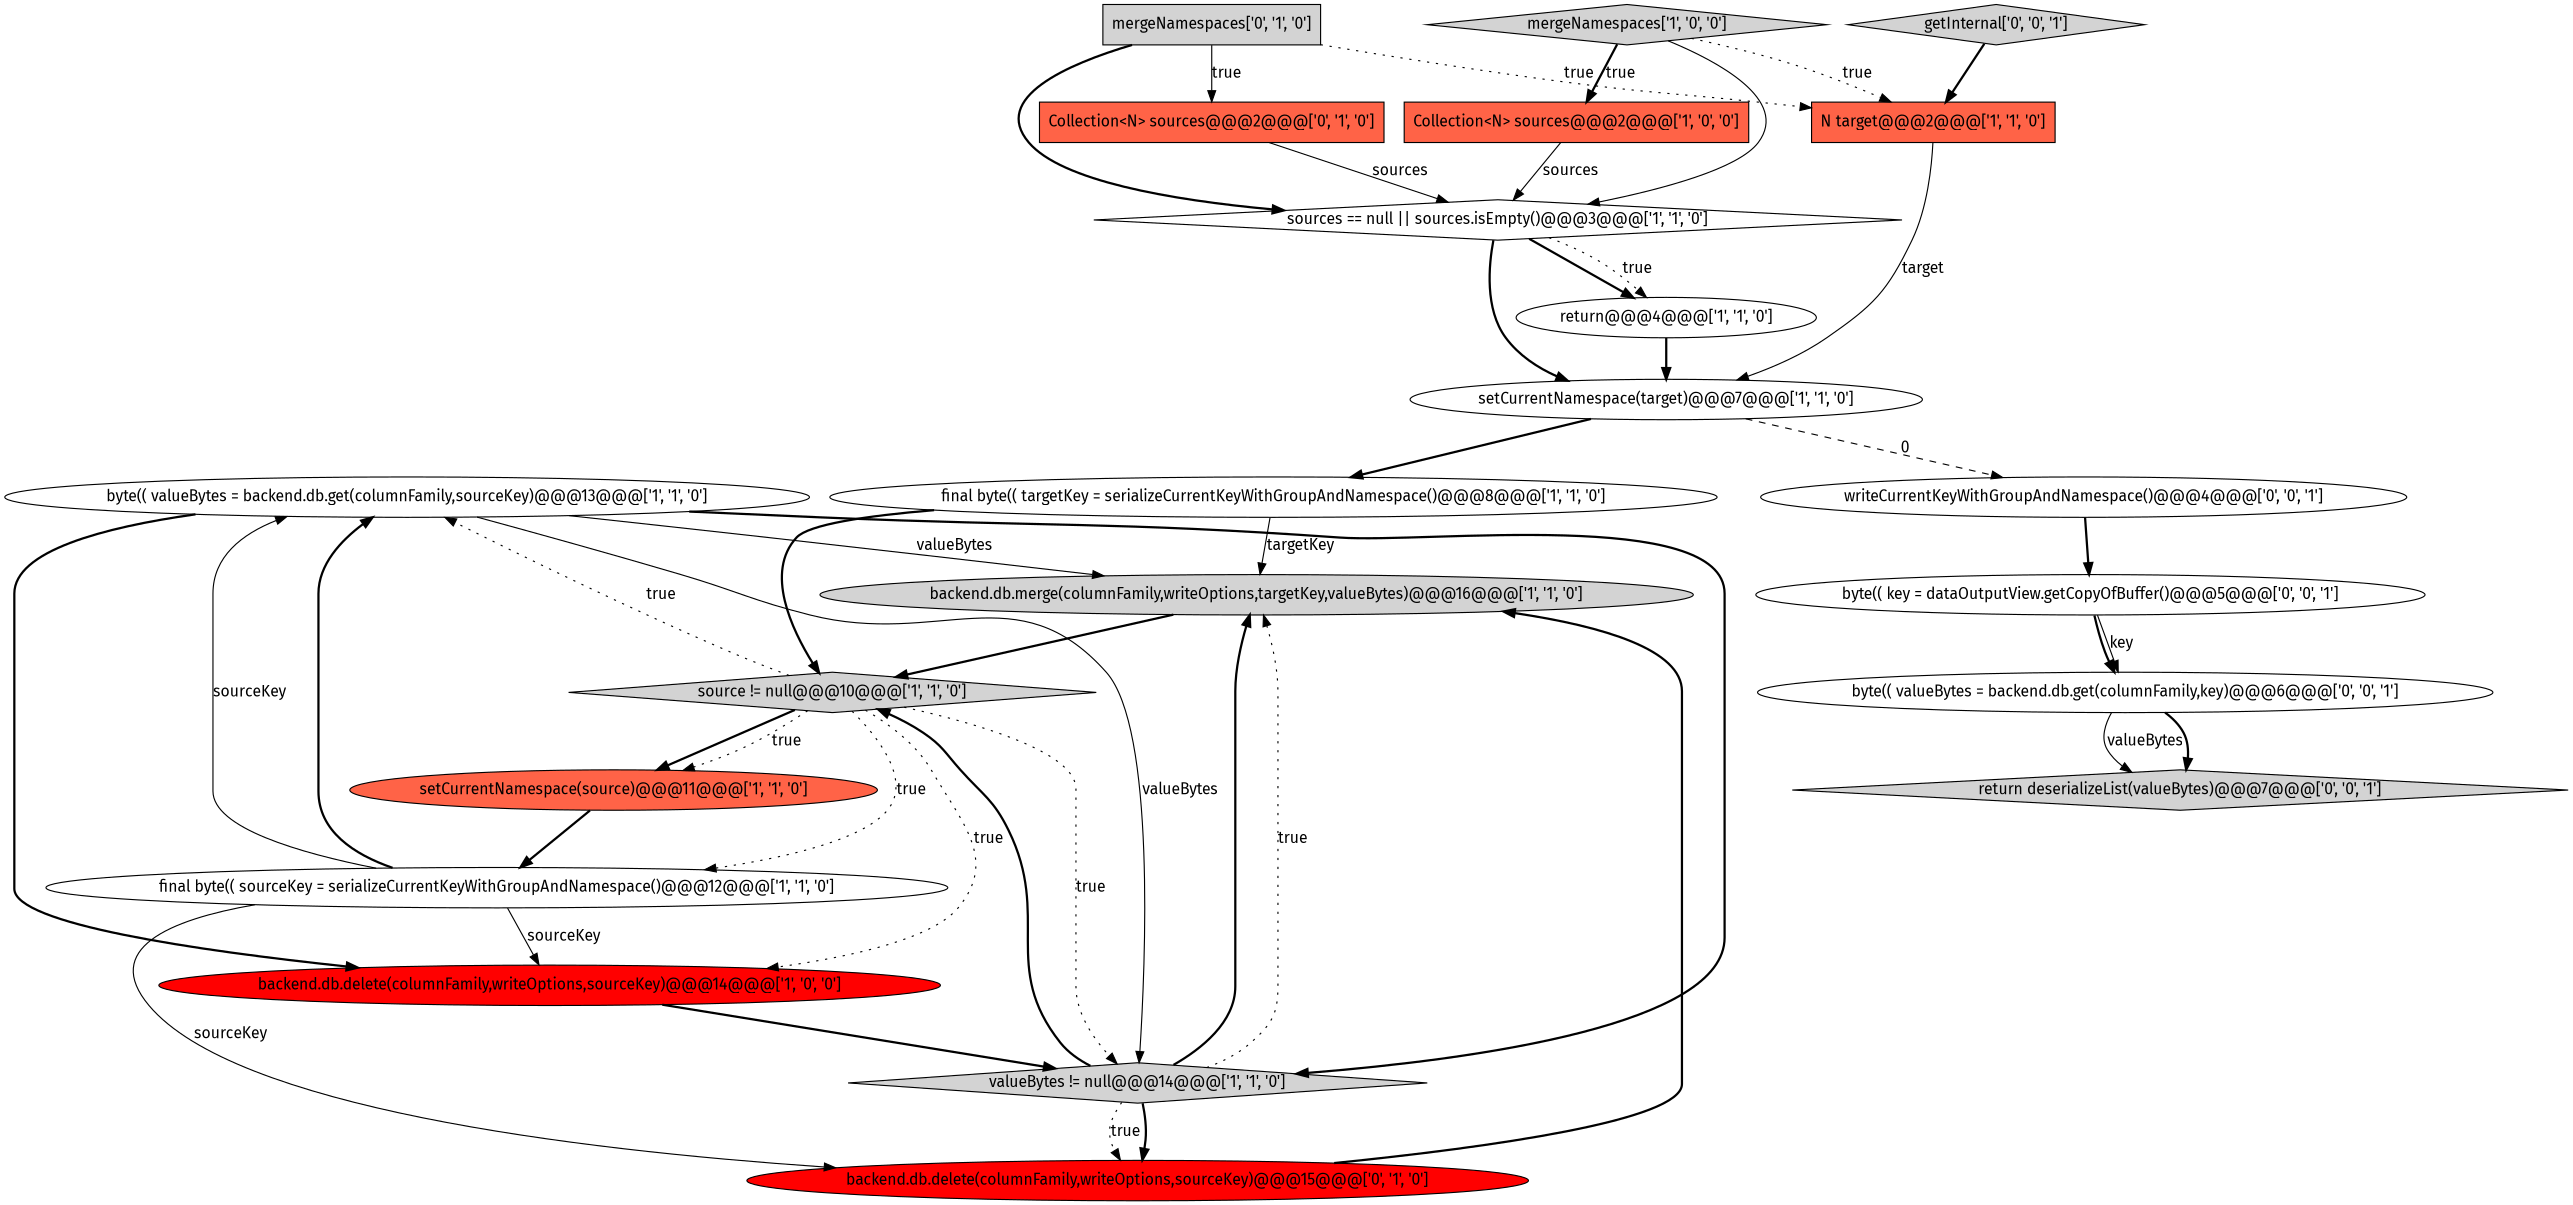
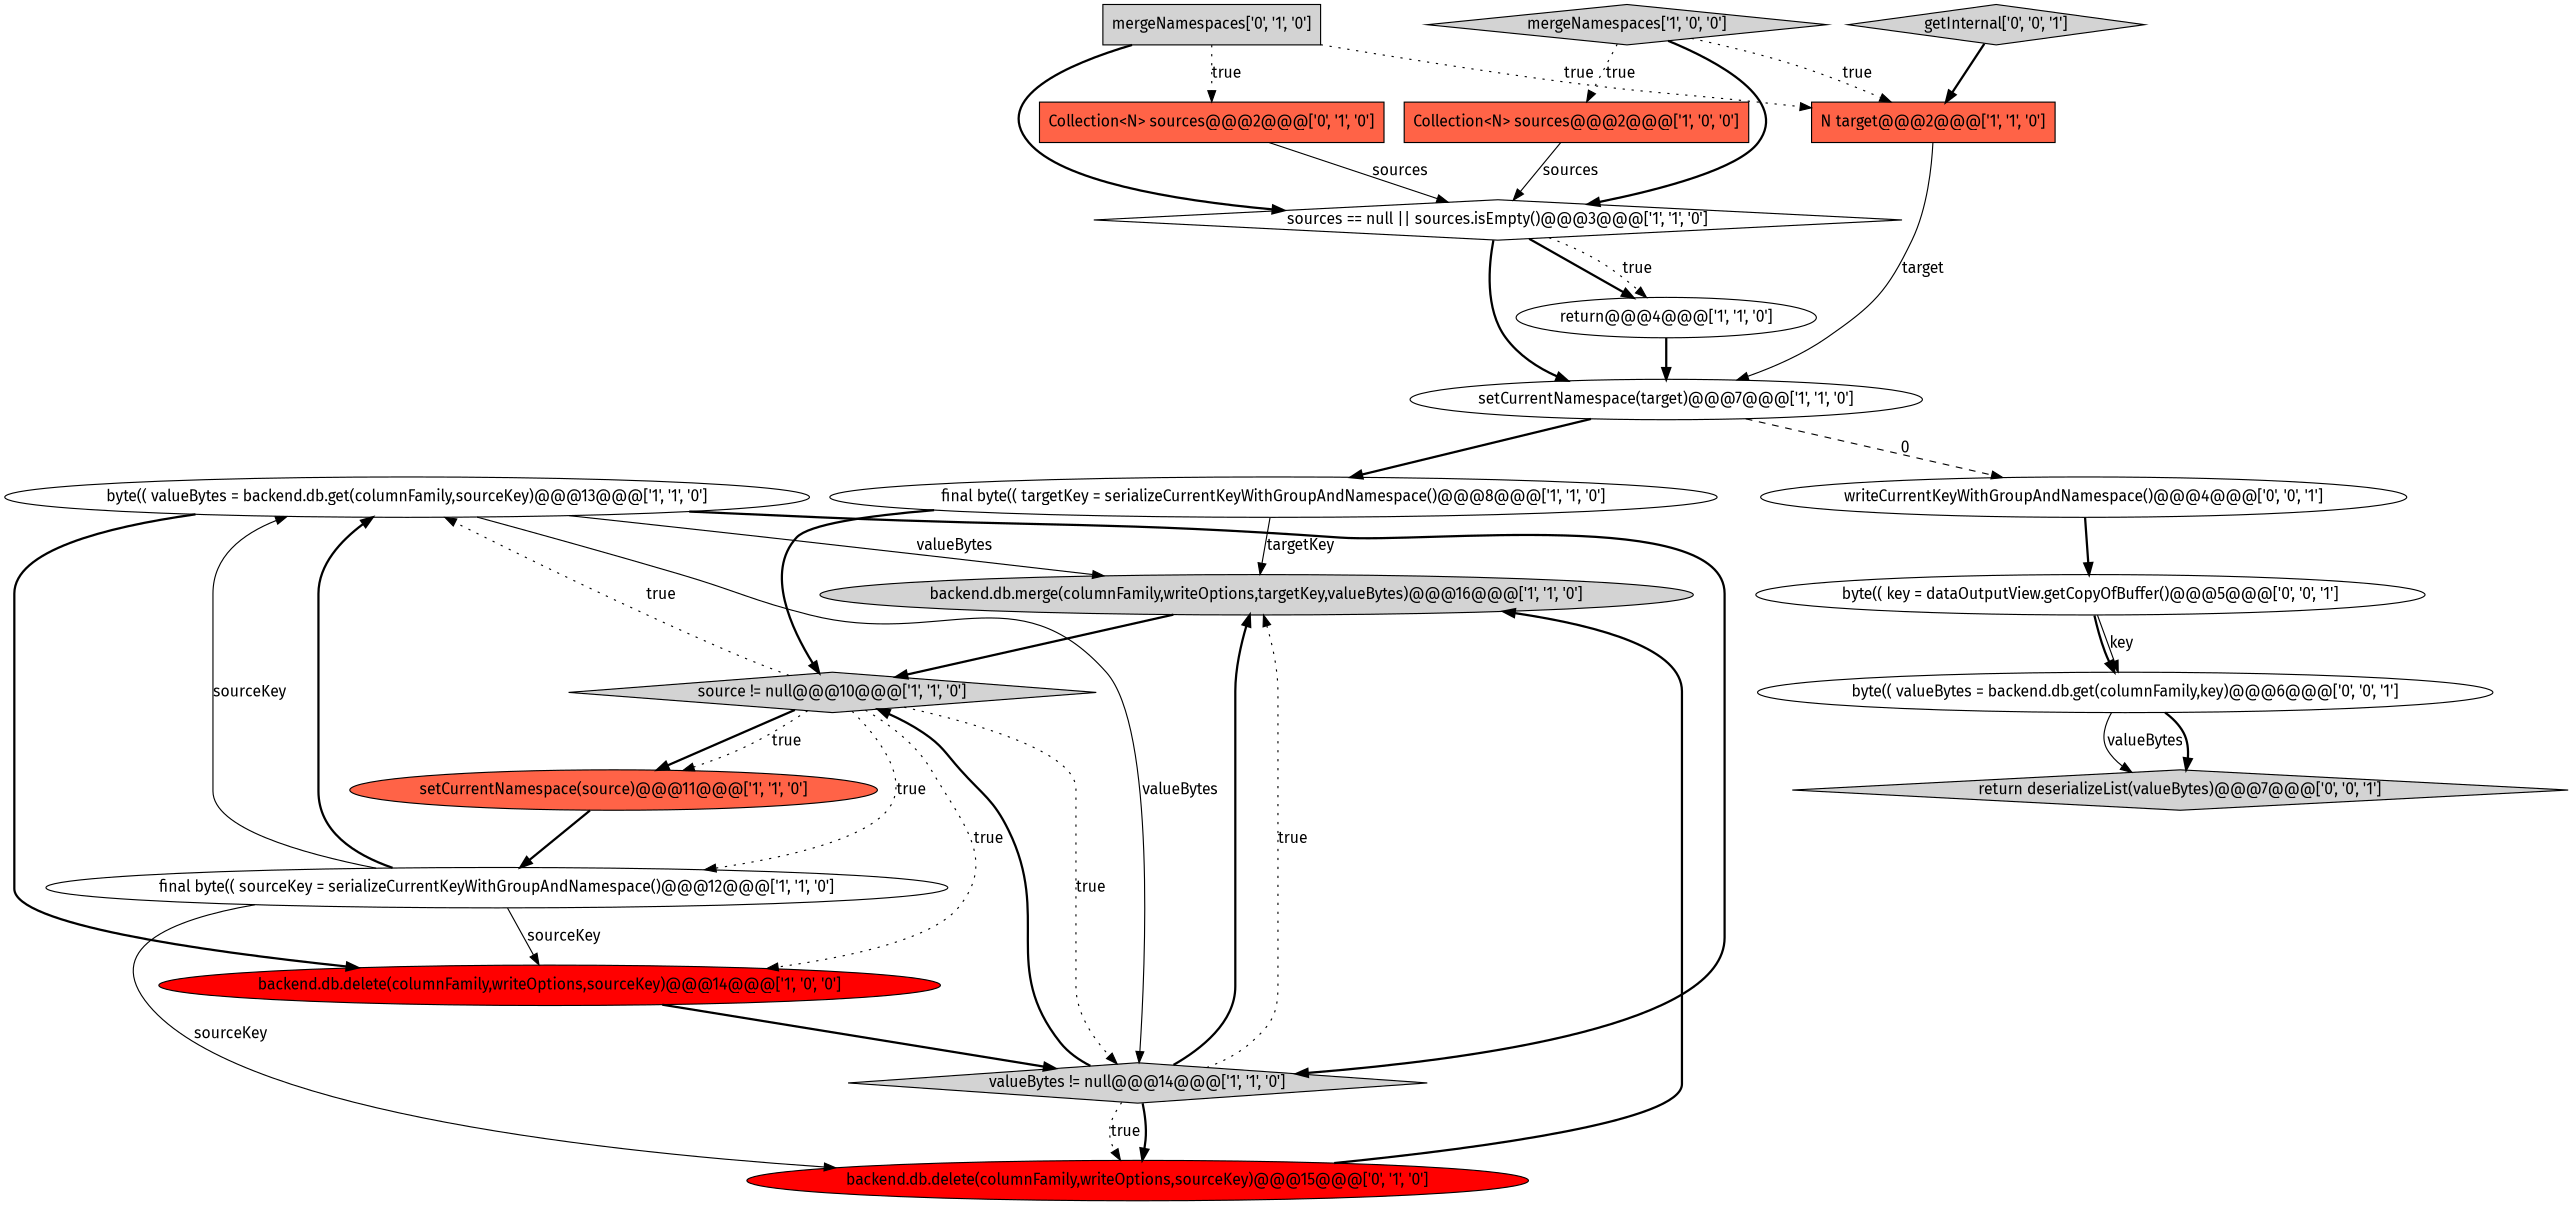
(1212, 68) -> (1212, 68)
(1605, 68) -> (1605, 68)
(1752, 148) -> (1752, 148)
